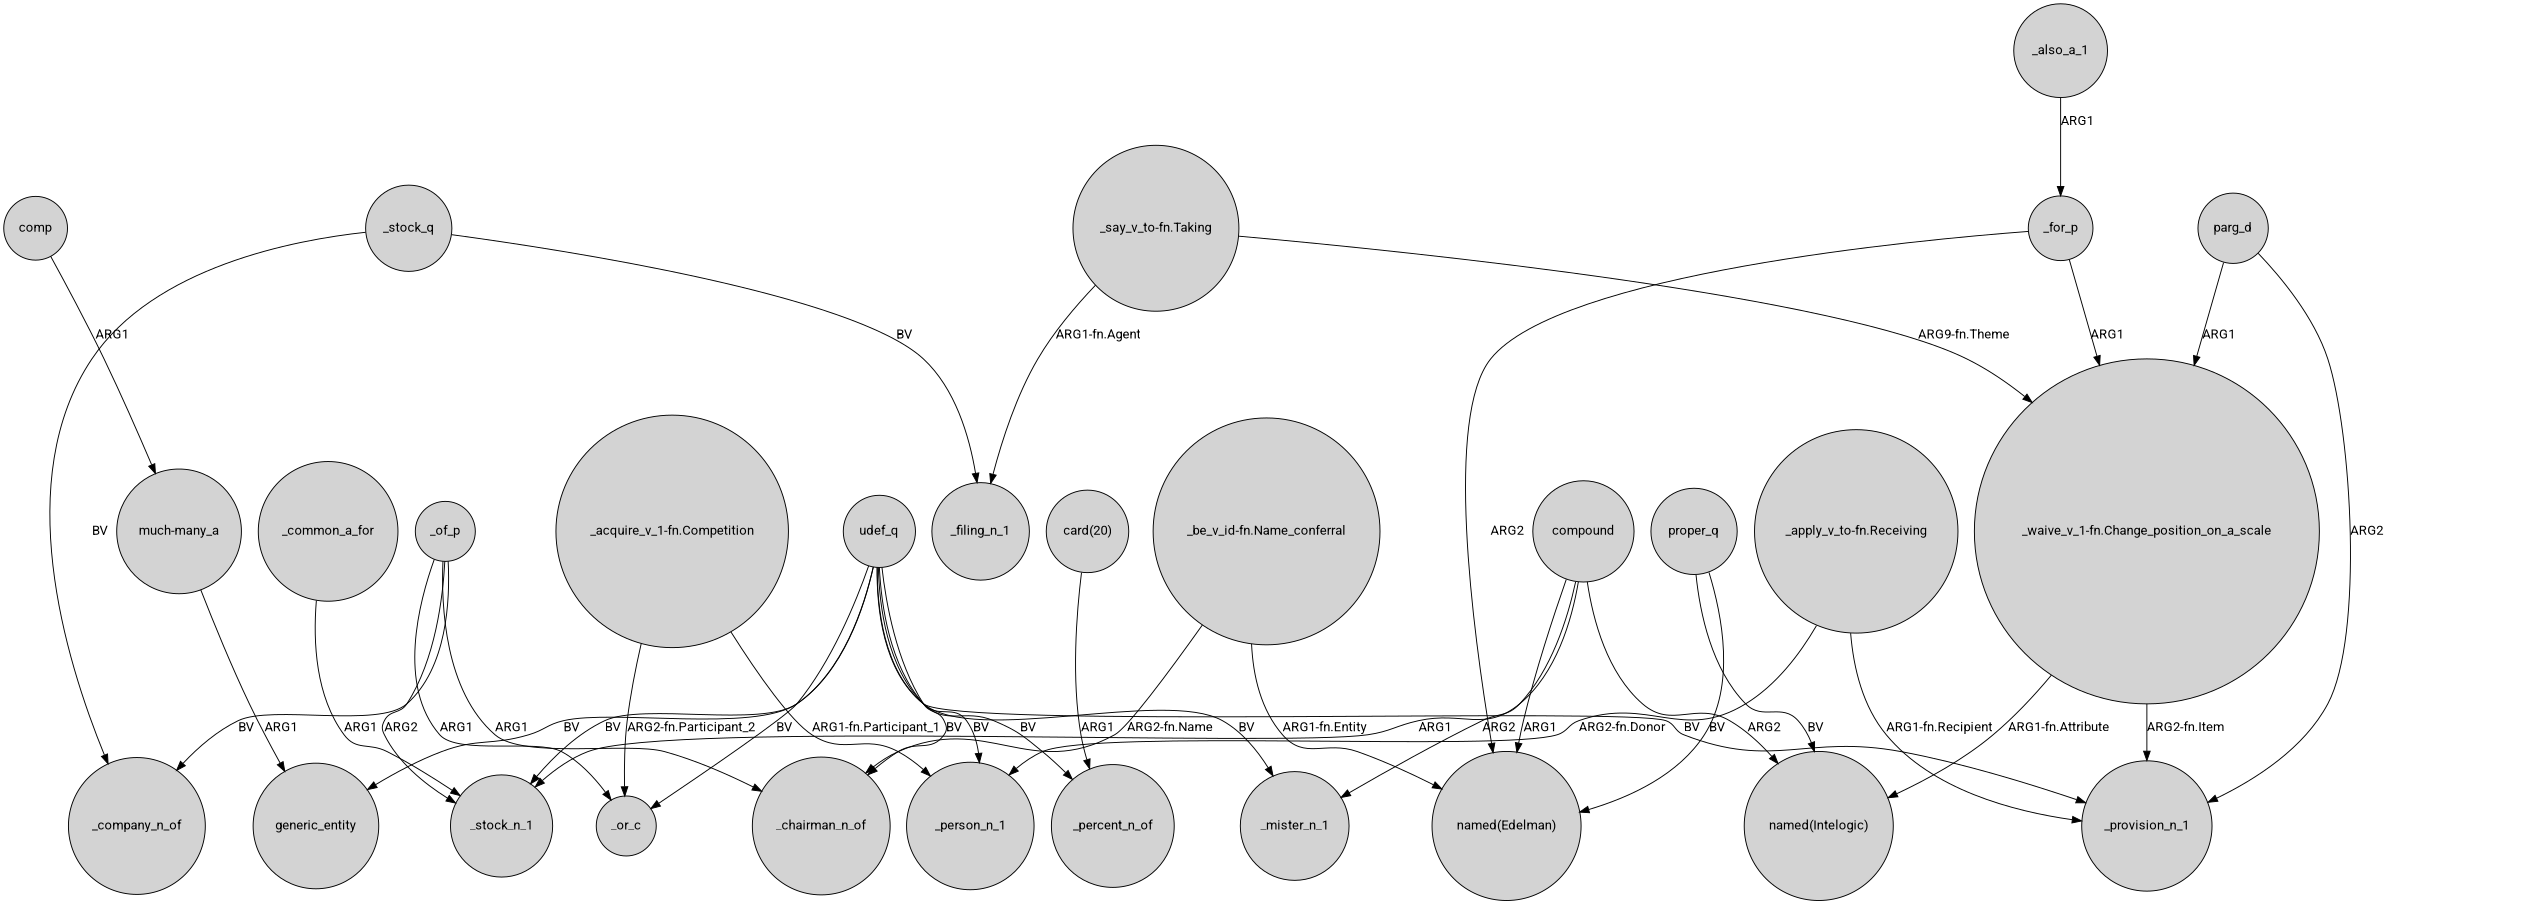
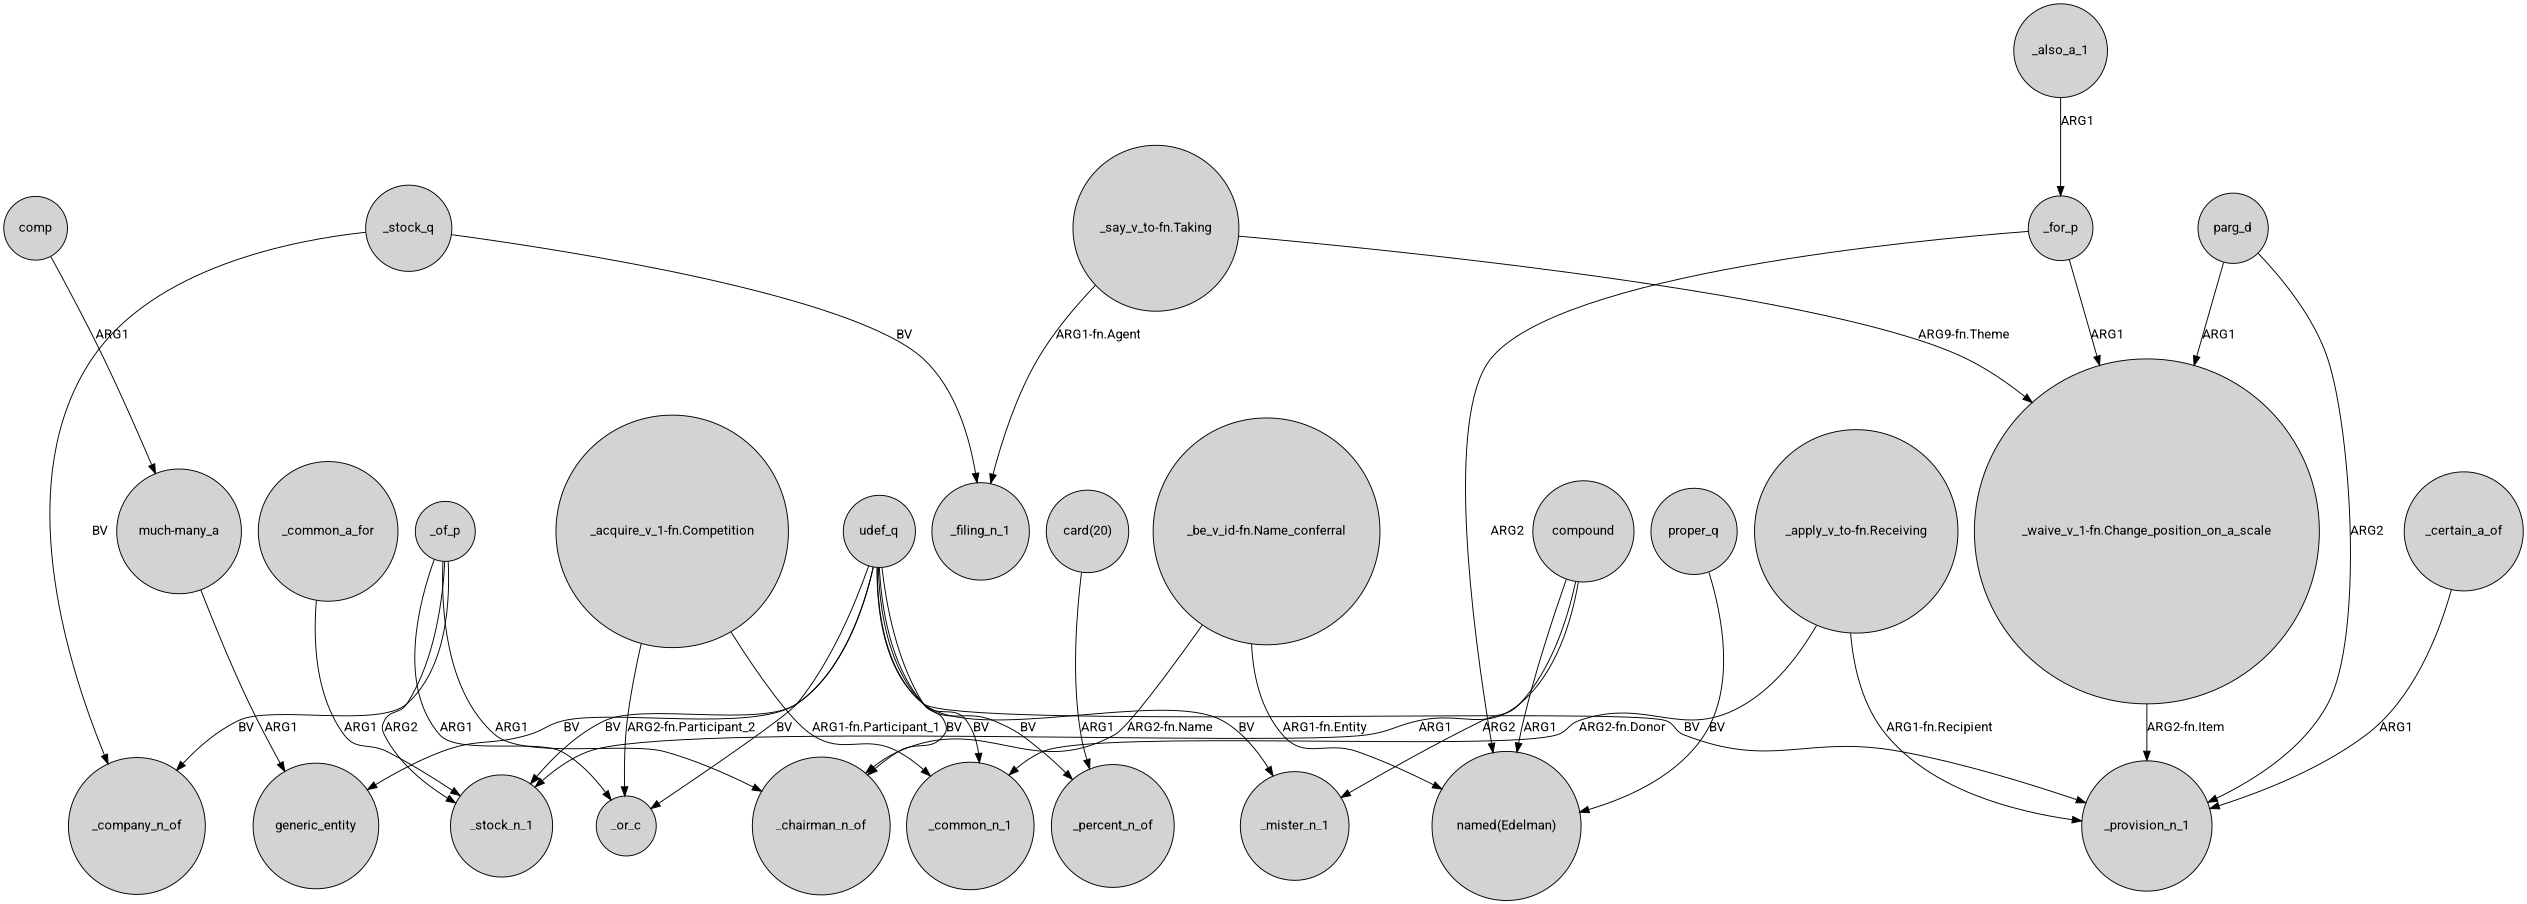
none -> (2464, 531)
(970, 826) -> (970, 826)
(1819, 826) -> none
